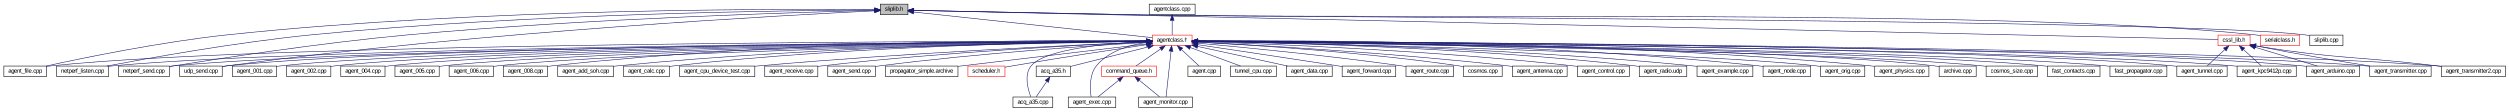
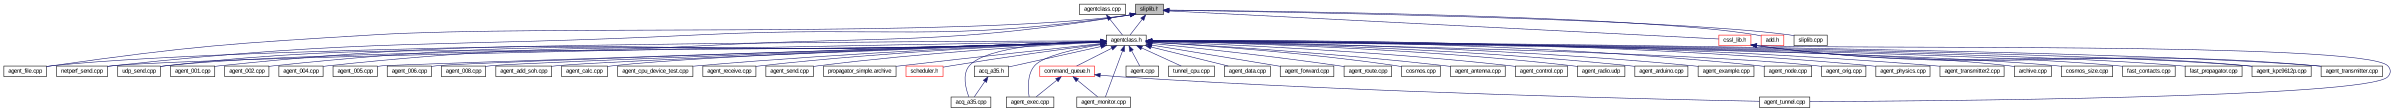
(1172, 40) -> (1126, 40)
(2280, 40) -> (1772, 40)
(1687, 47) -> (1430, 92)
(2279, 54) -> none
(2348, 57) -> none
(83, 71) -> none
(2267, 71) -> (2282, 71)
